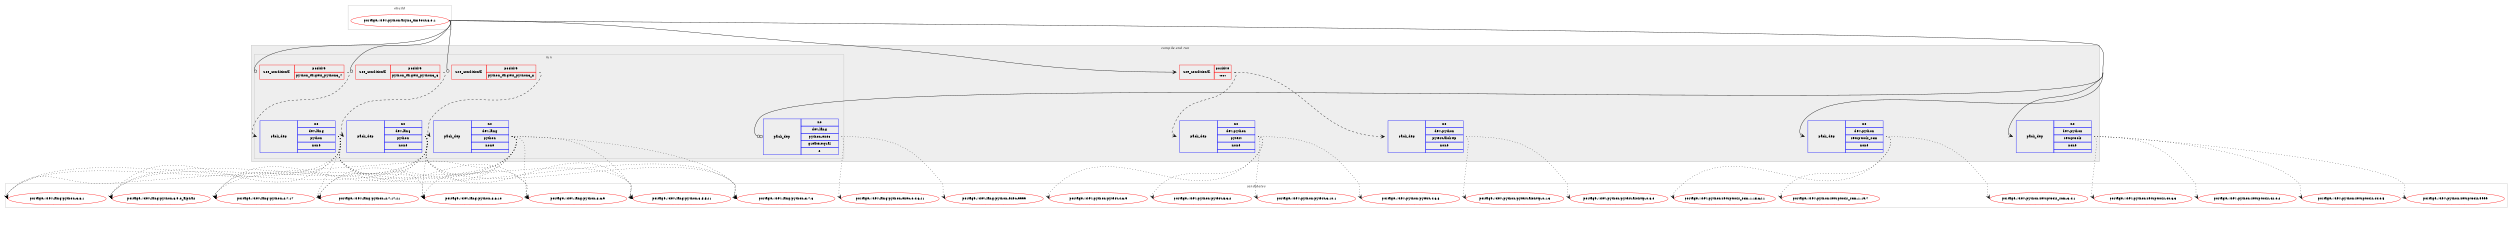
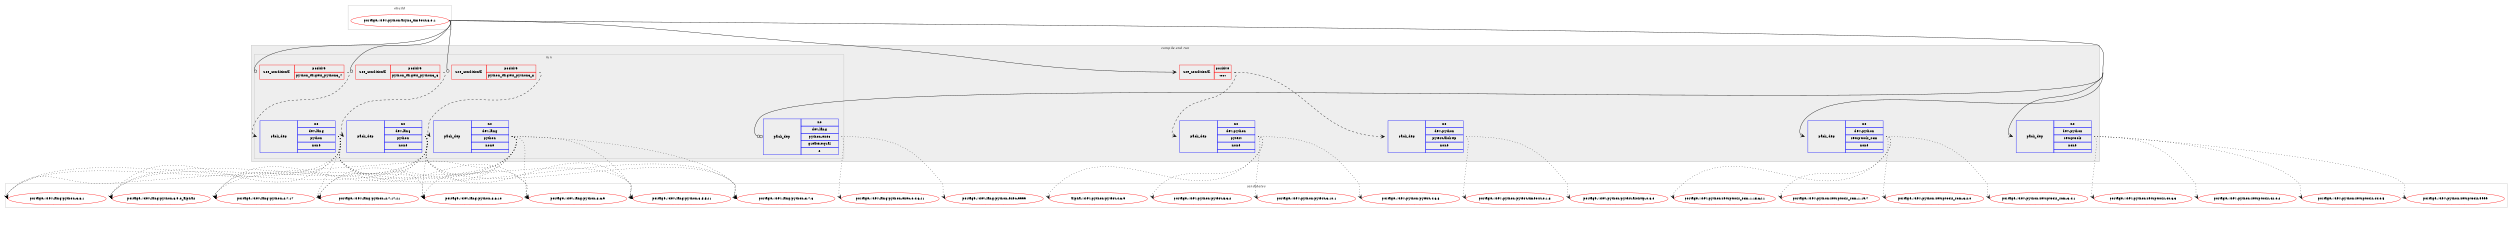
(1098, 199) -> (1098, 199)
(1515, 199) -> (1515, 199)
none -> (1935, 199)
